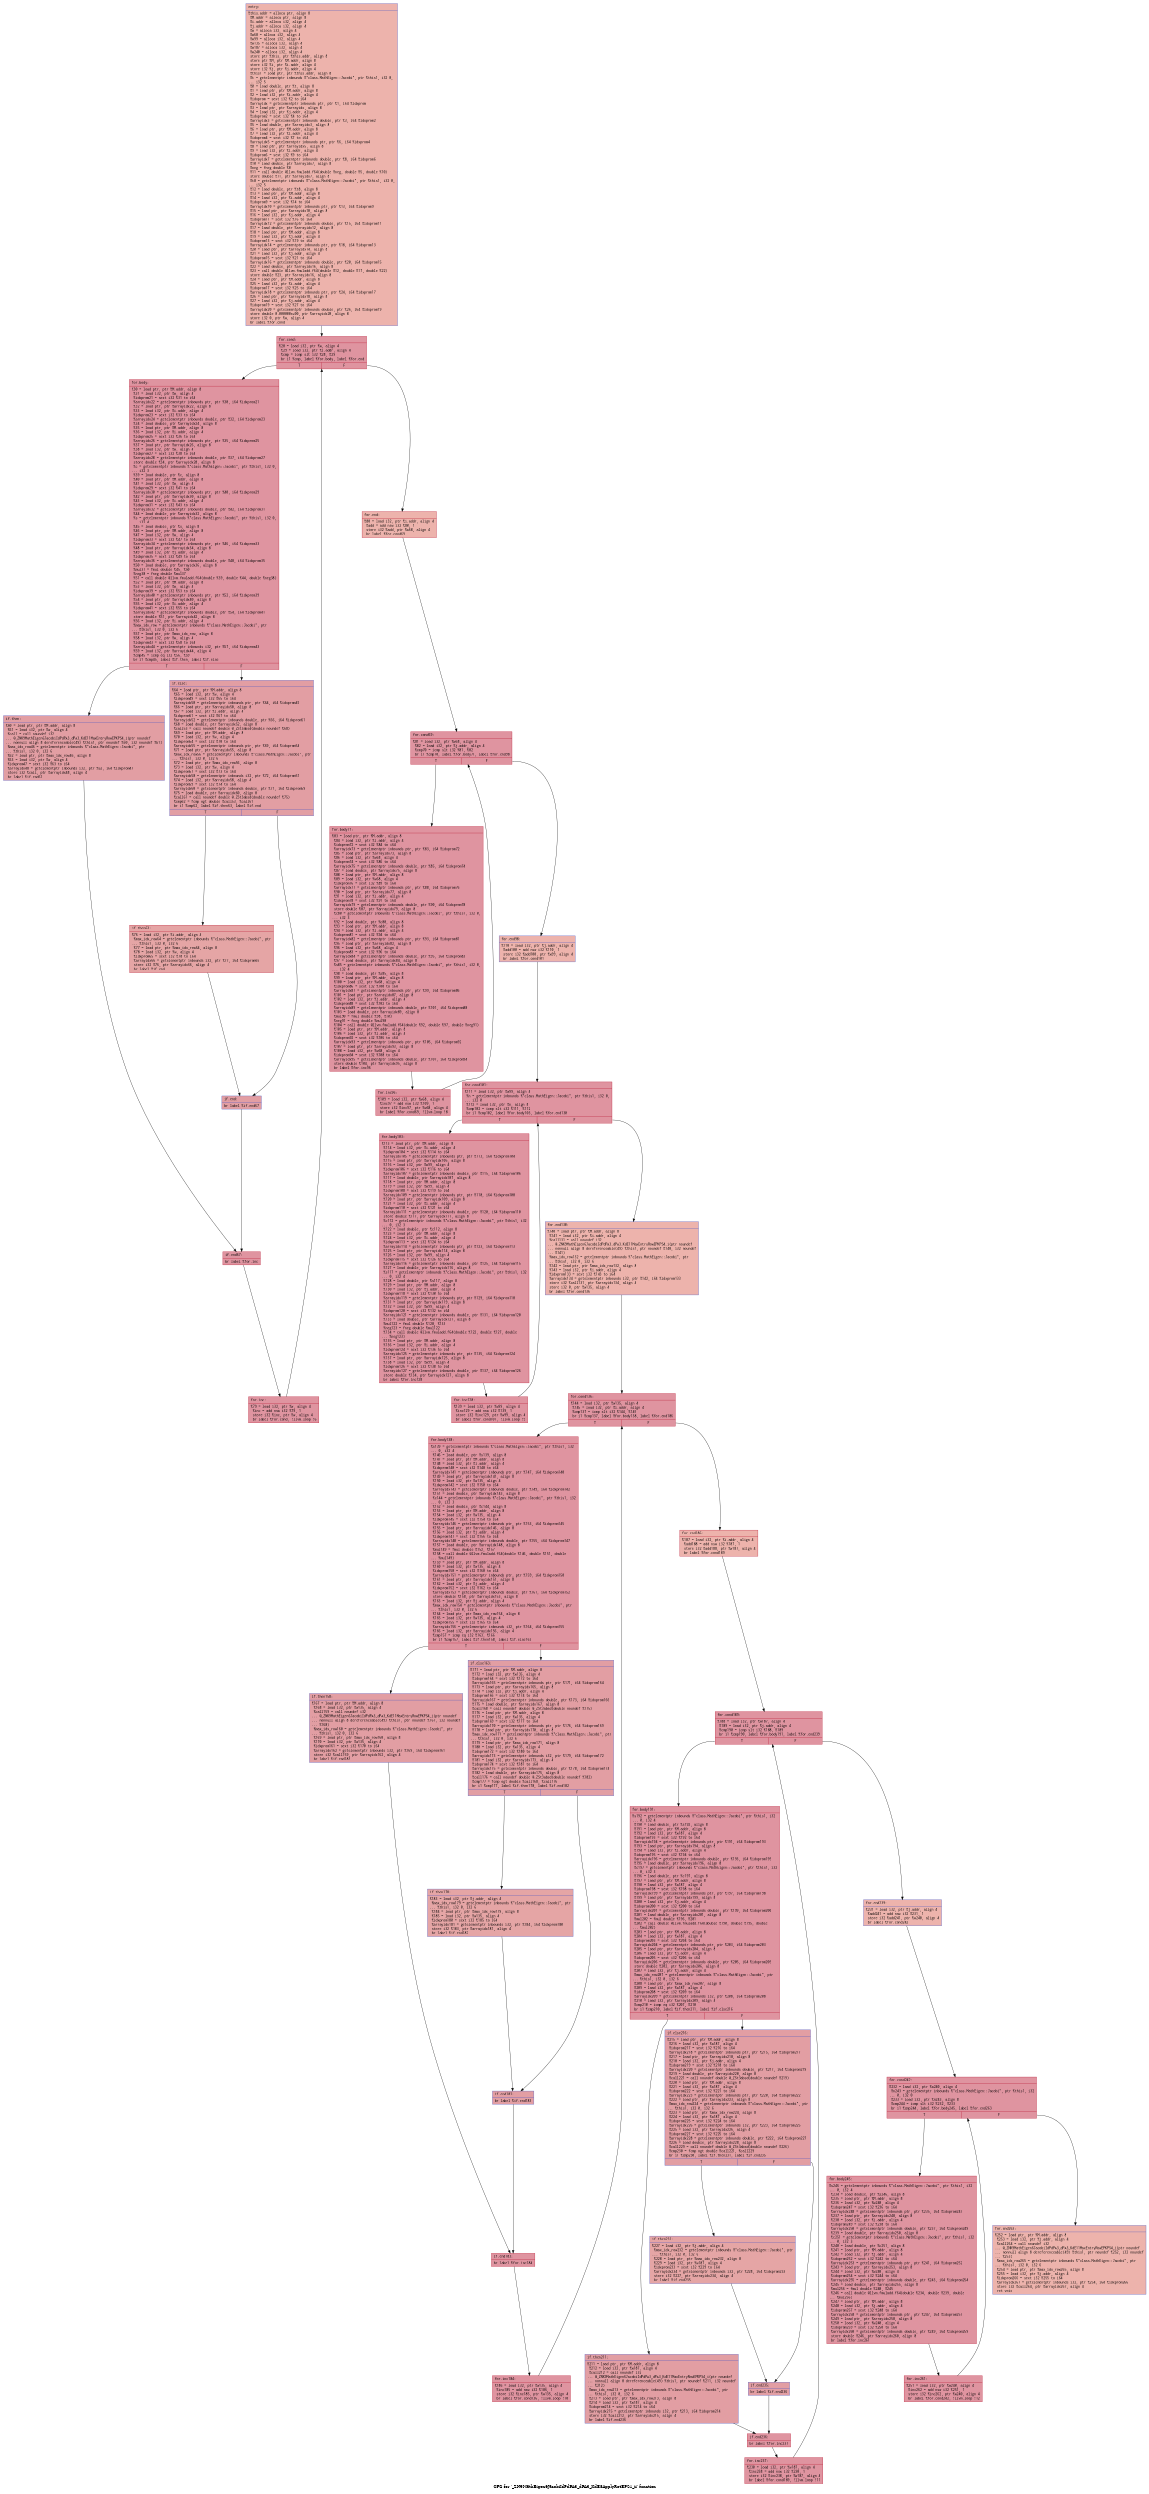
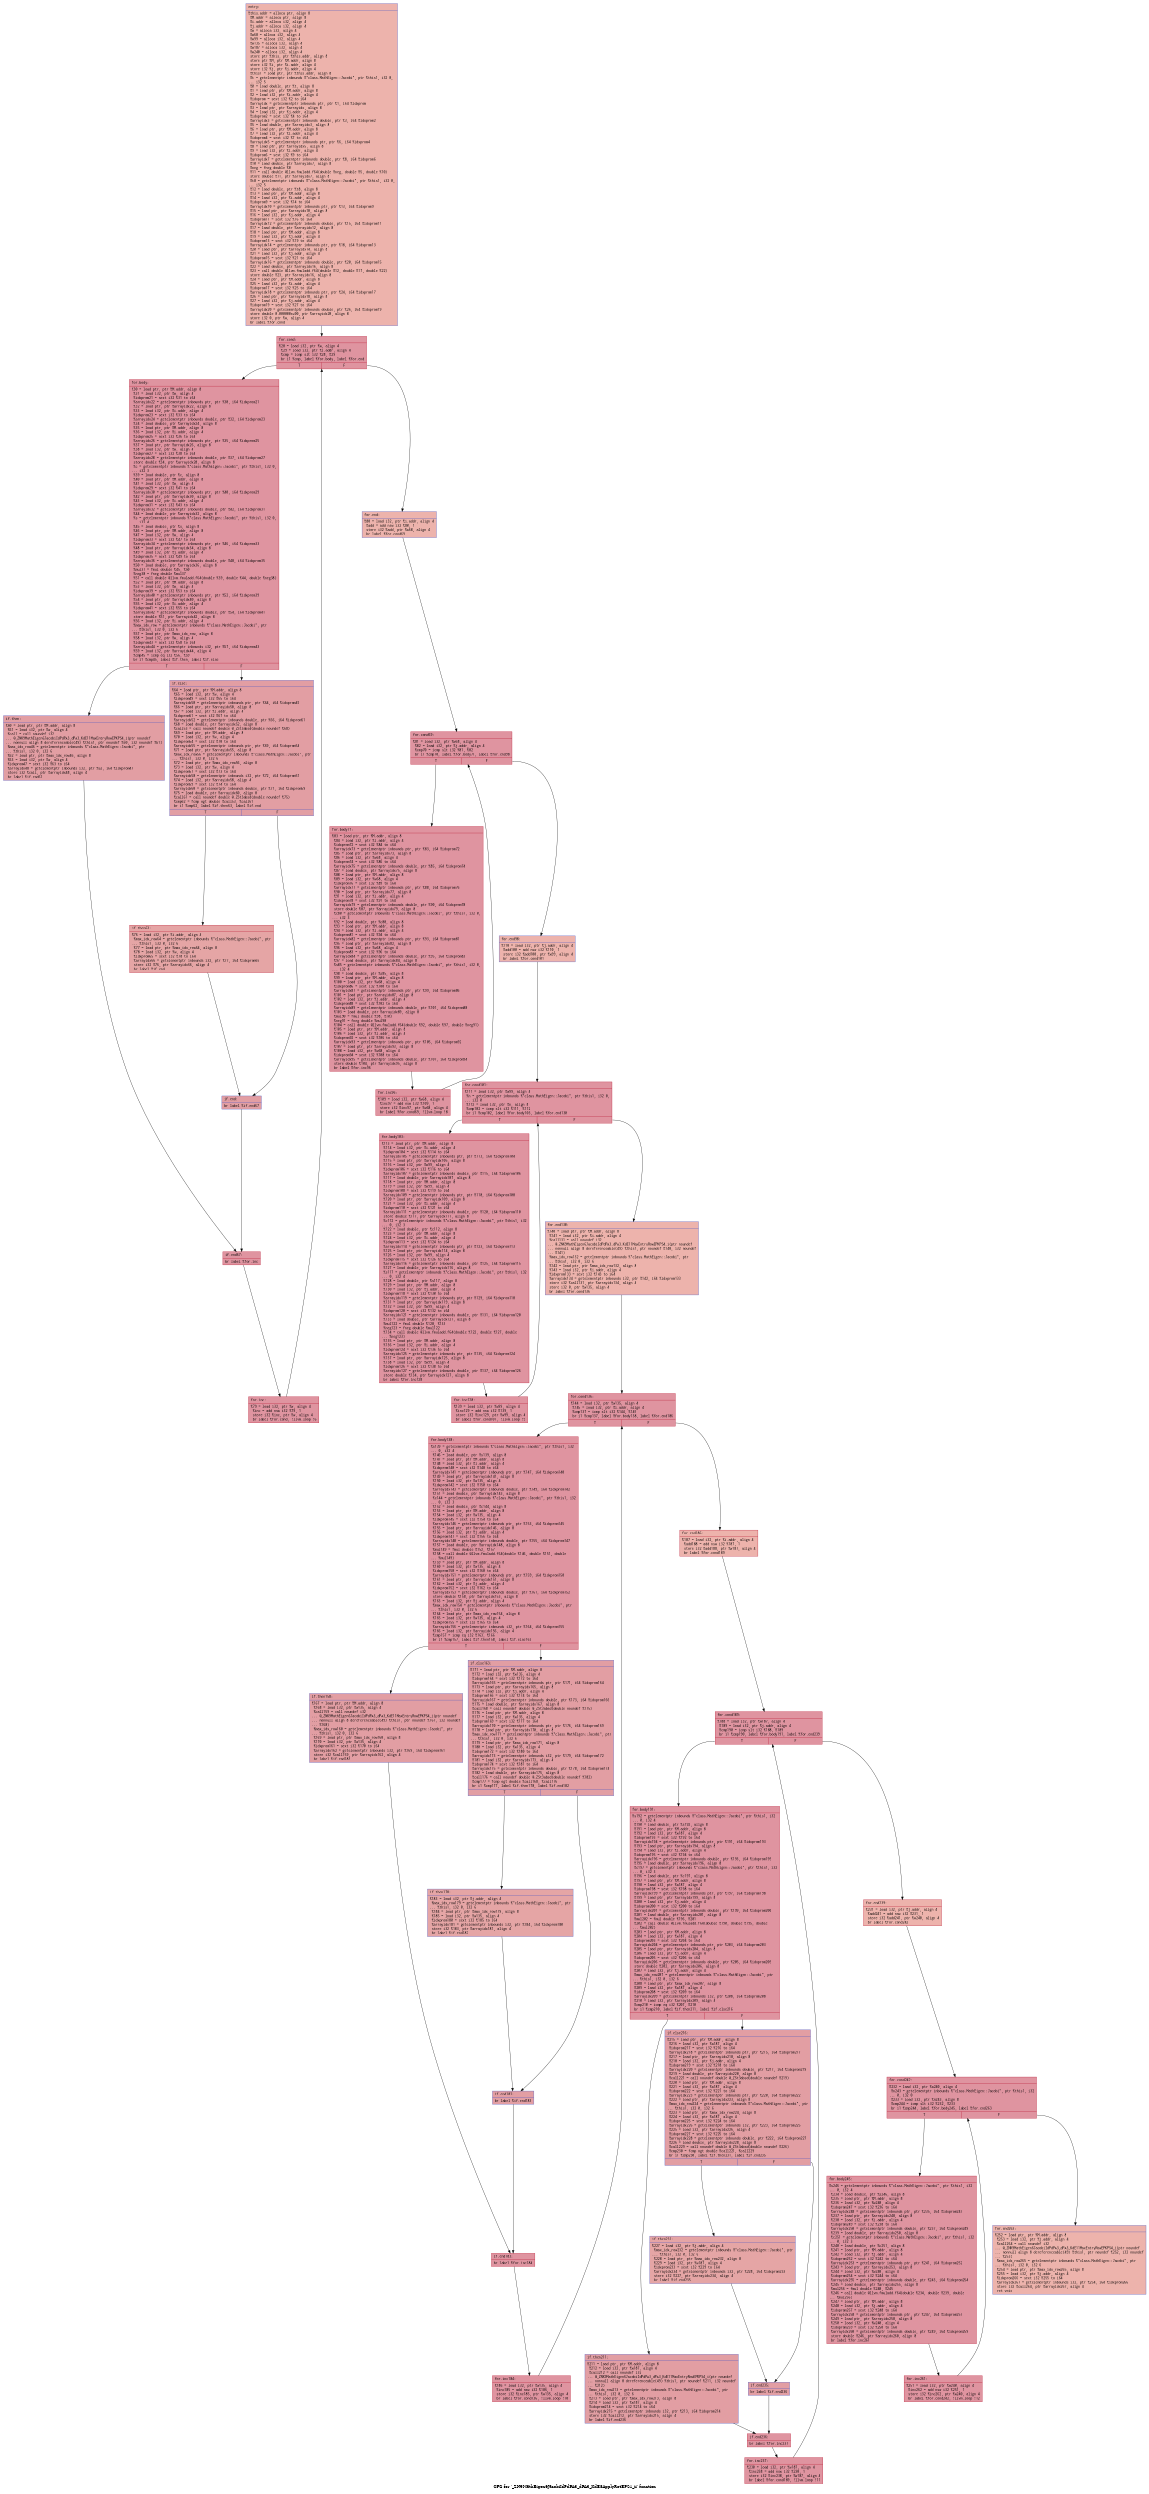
(399, 525) -> (399, 525)
(903, 1913) -> (903, 1913)
